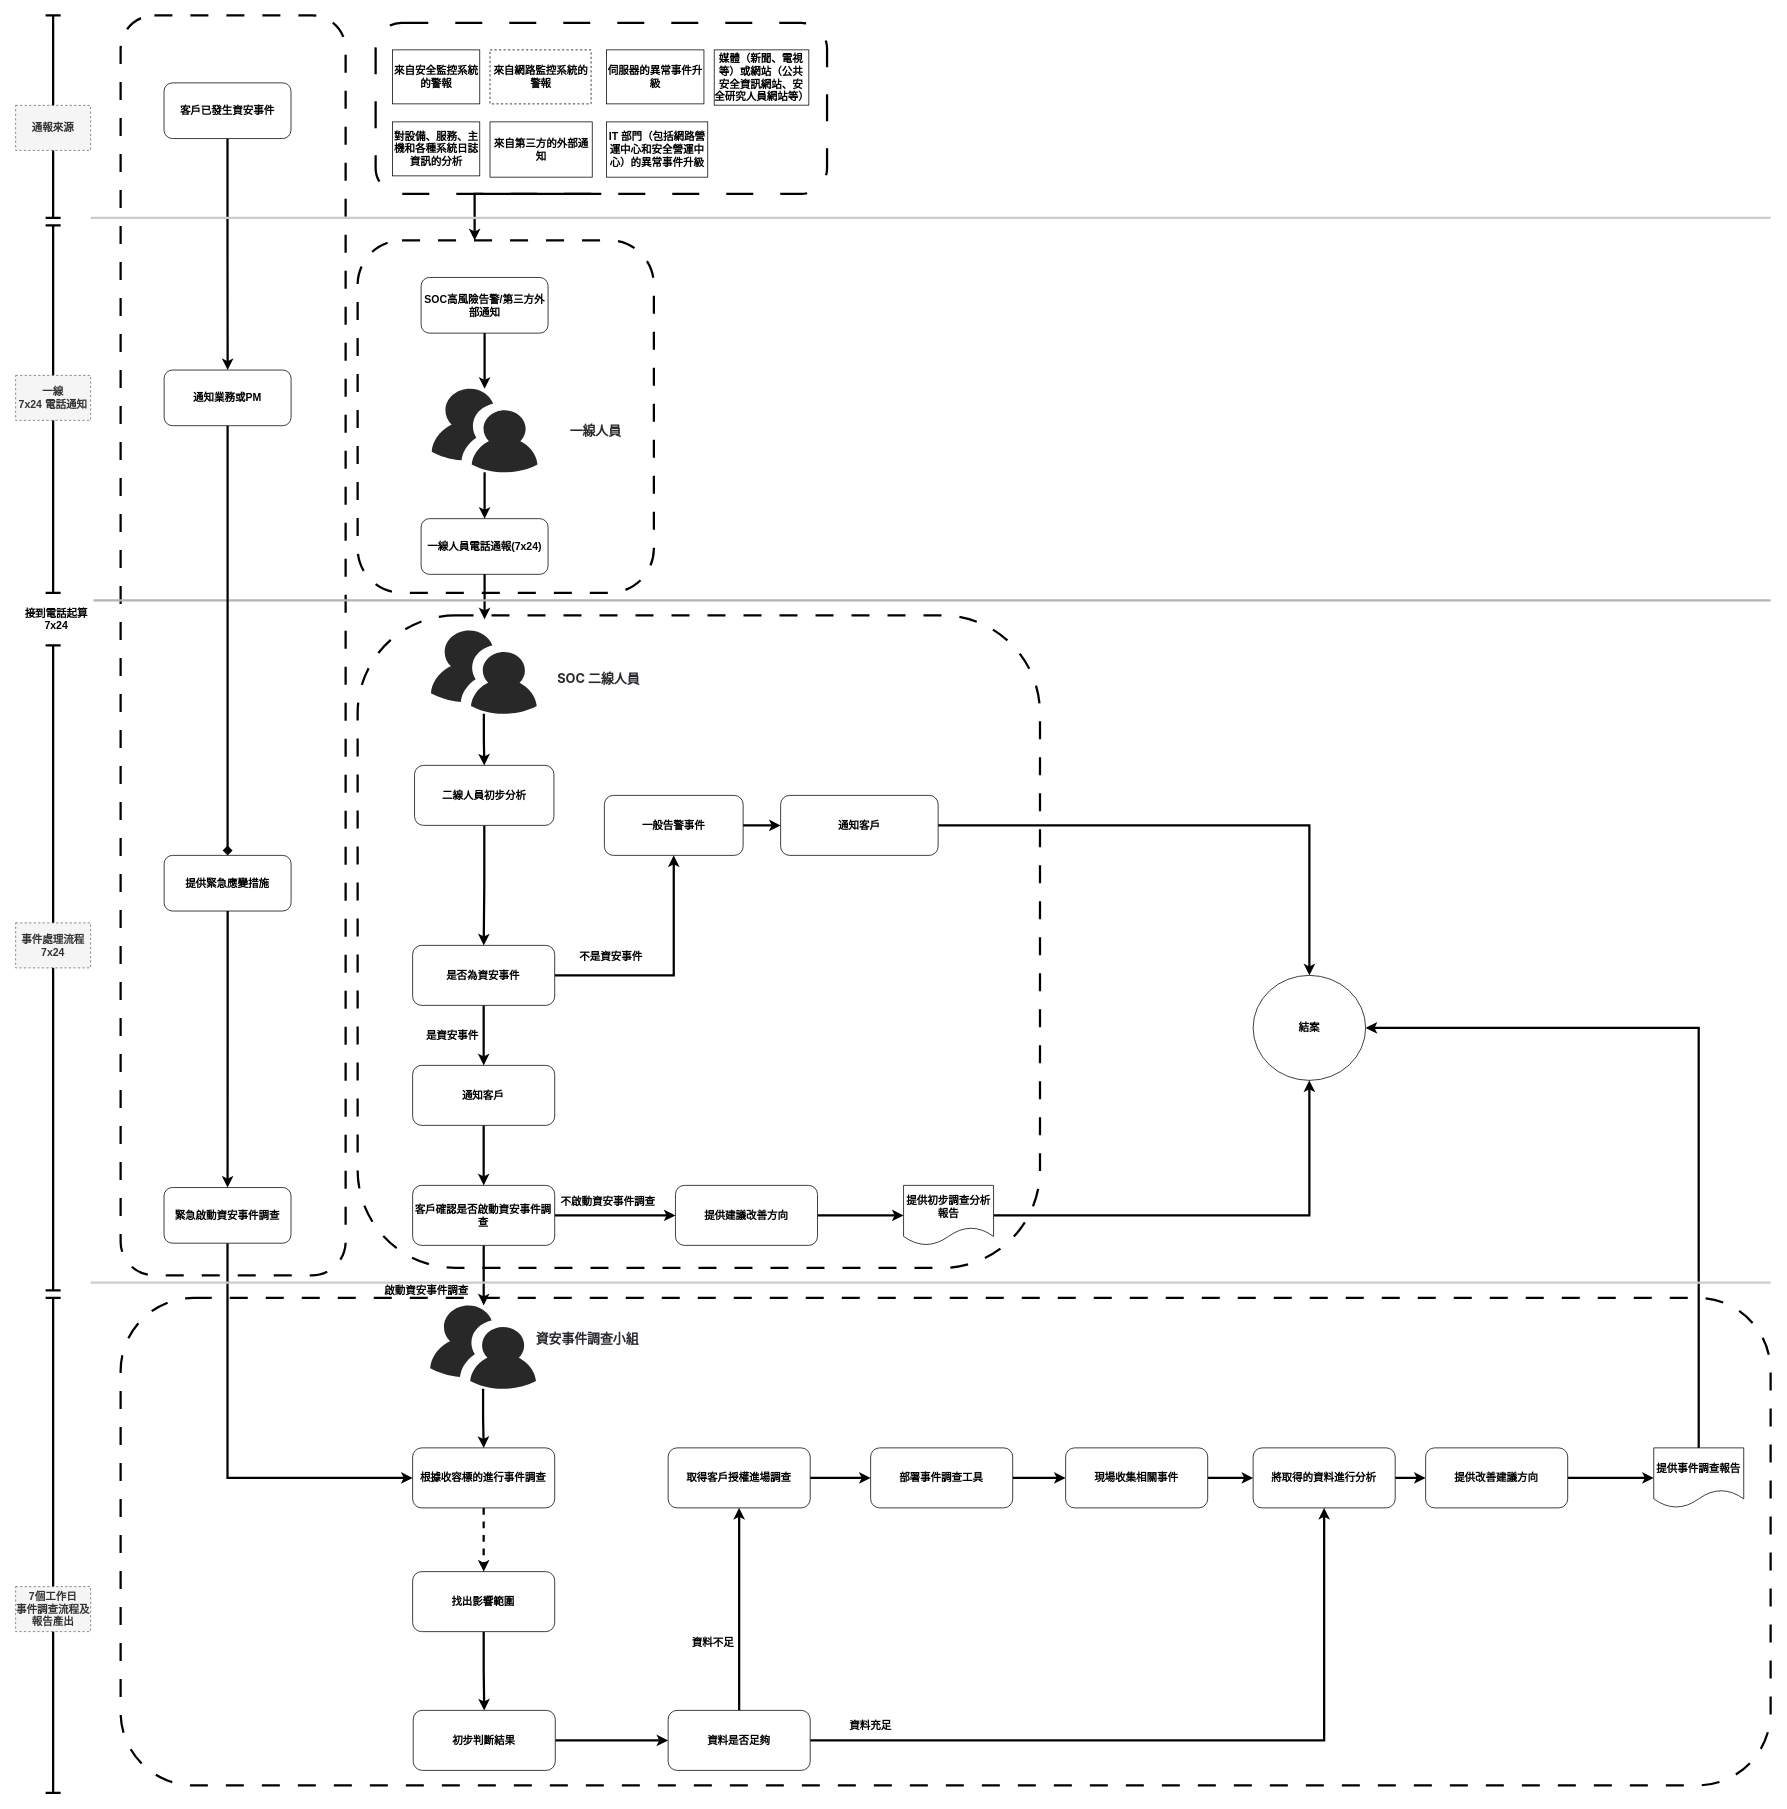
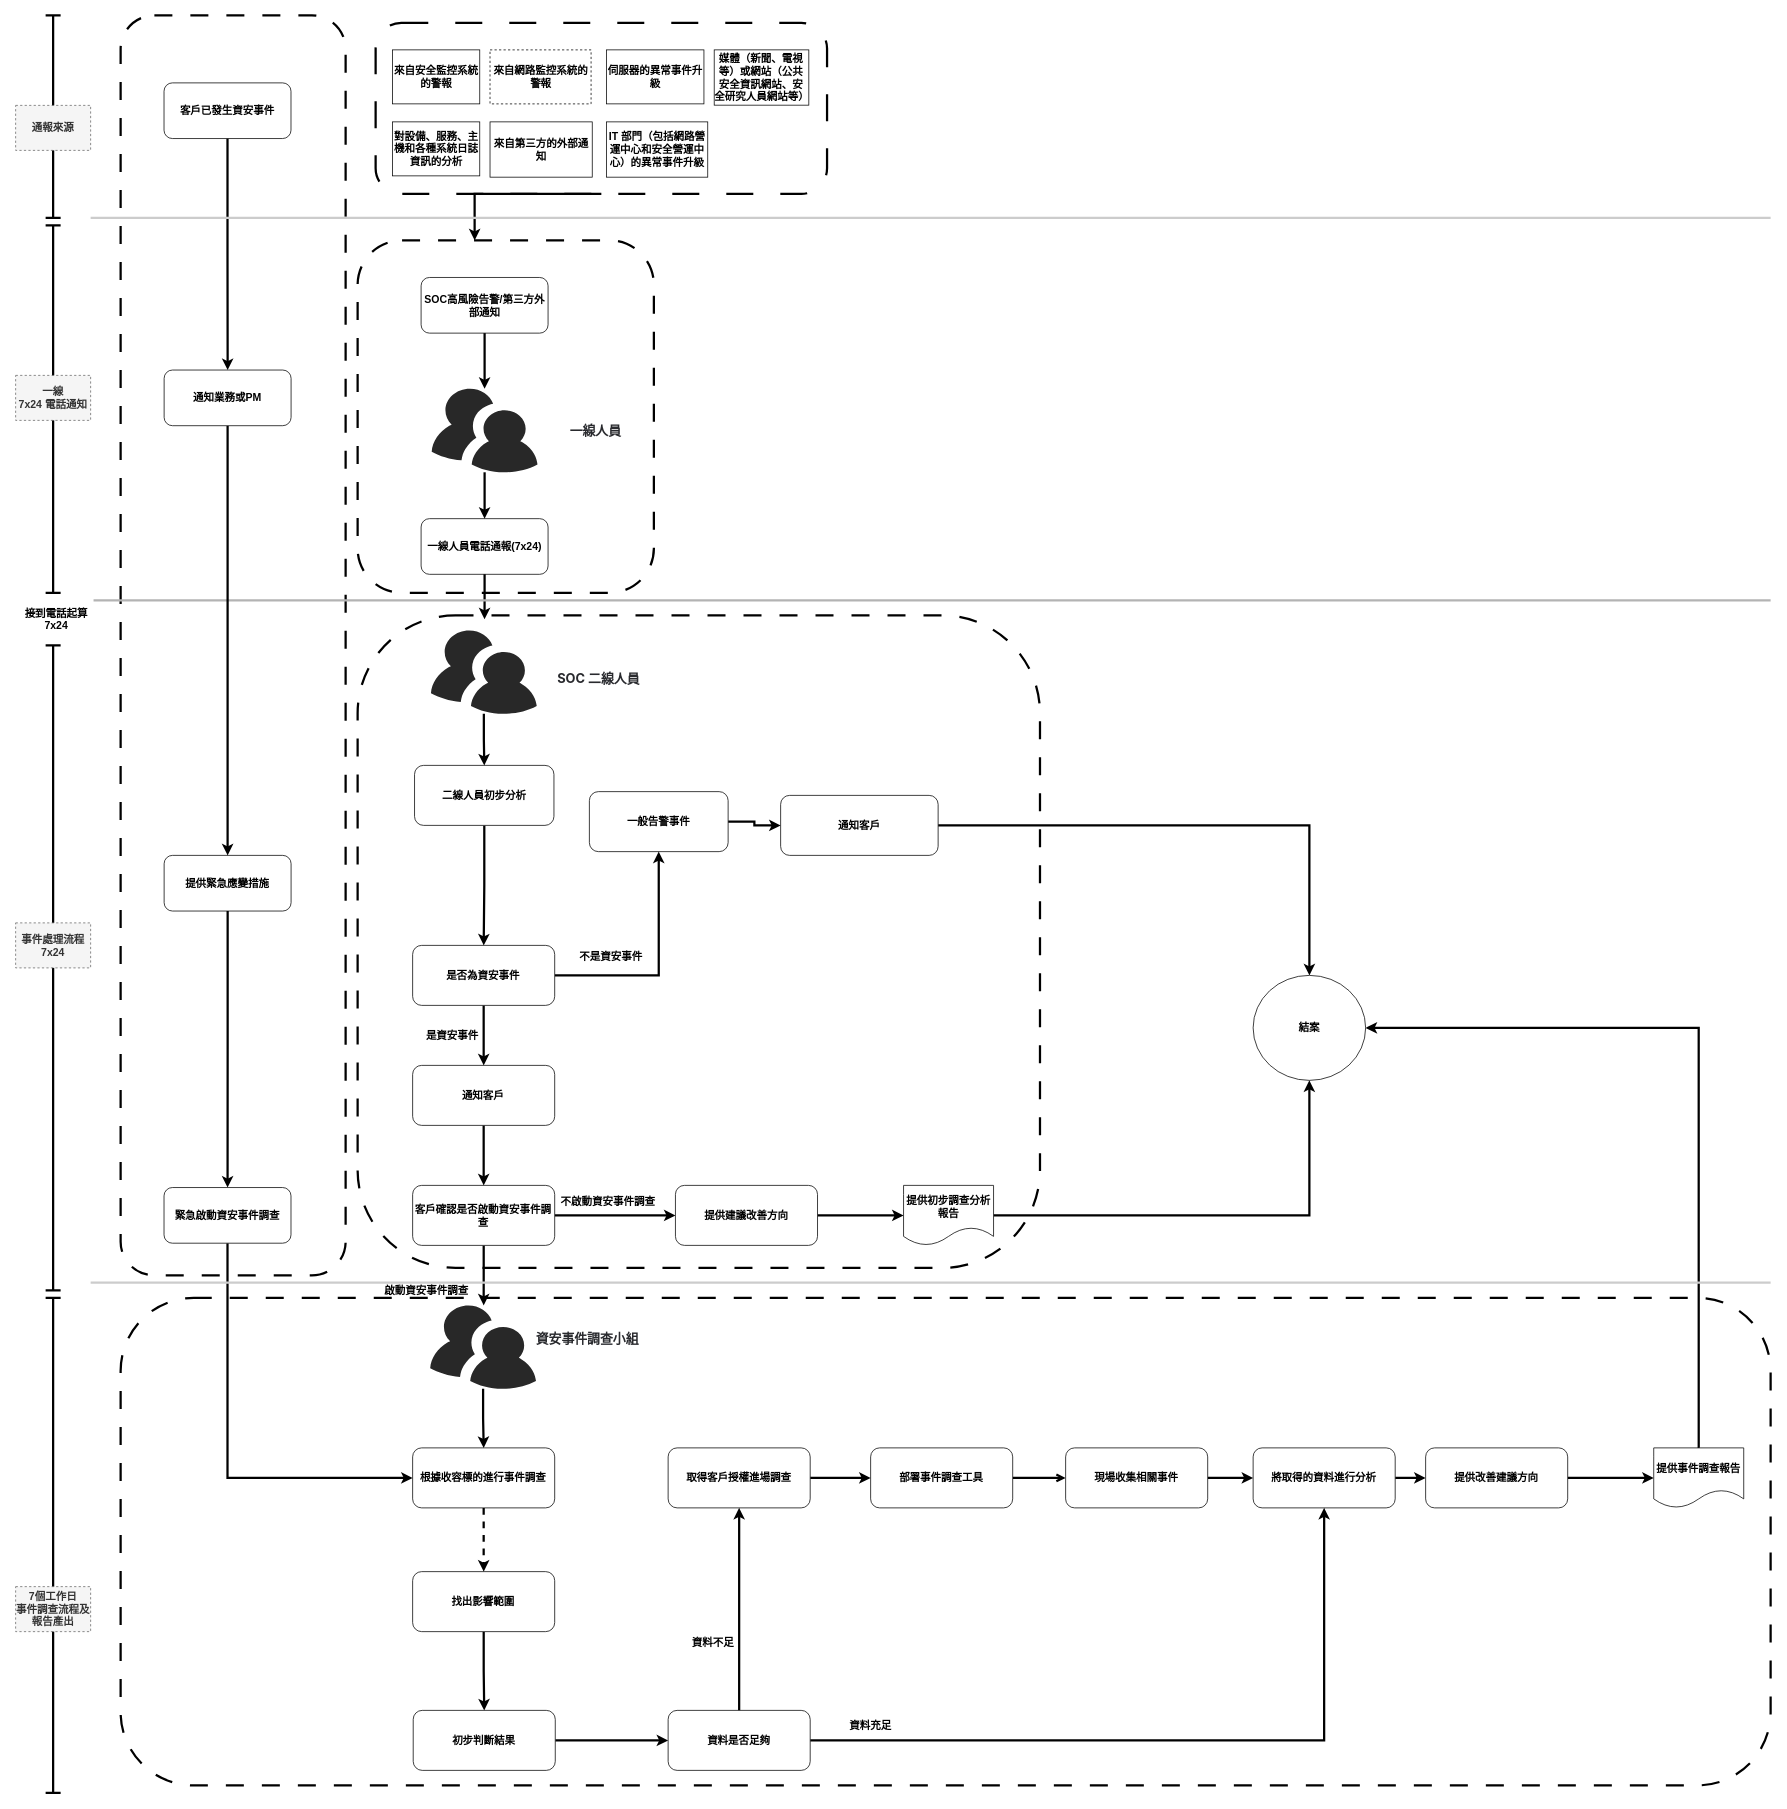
(674, 825) -> (659, 822)
(227, 845) -> (227, 845)
(1055, 1478) -> (1056, 1478)
